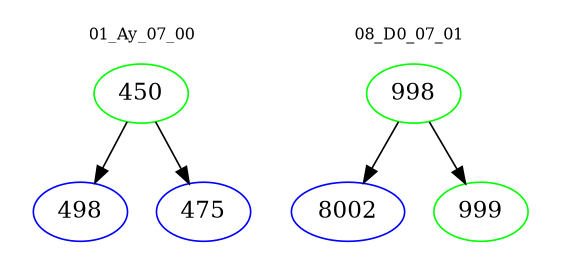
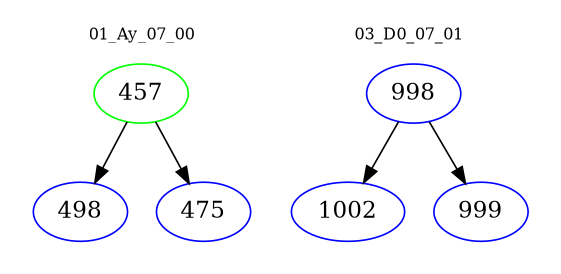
(410, 35) -> (410, 35)
(141, 94) -> (141, 94)
(414, 94) -> (414, 94)
(348, 212) -> (348, 212)
(481, 212) -> (481, 212)
